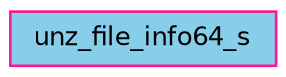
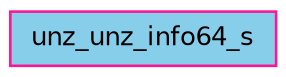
(143, 39) -> (143, 39)
